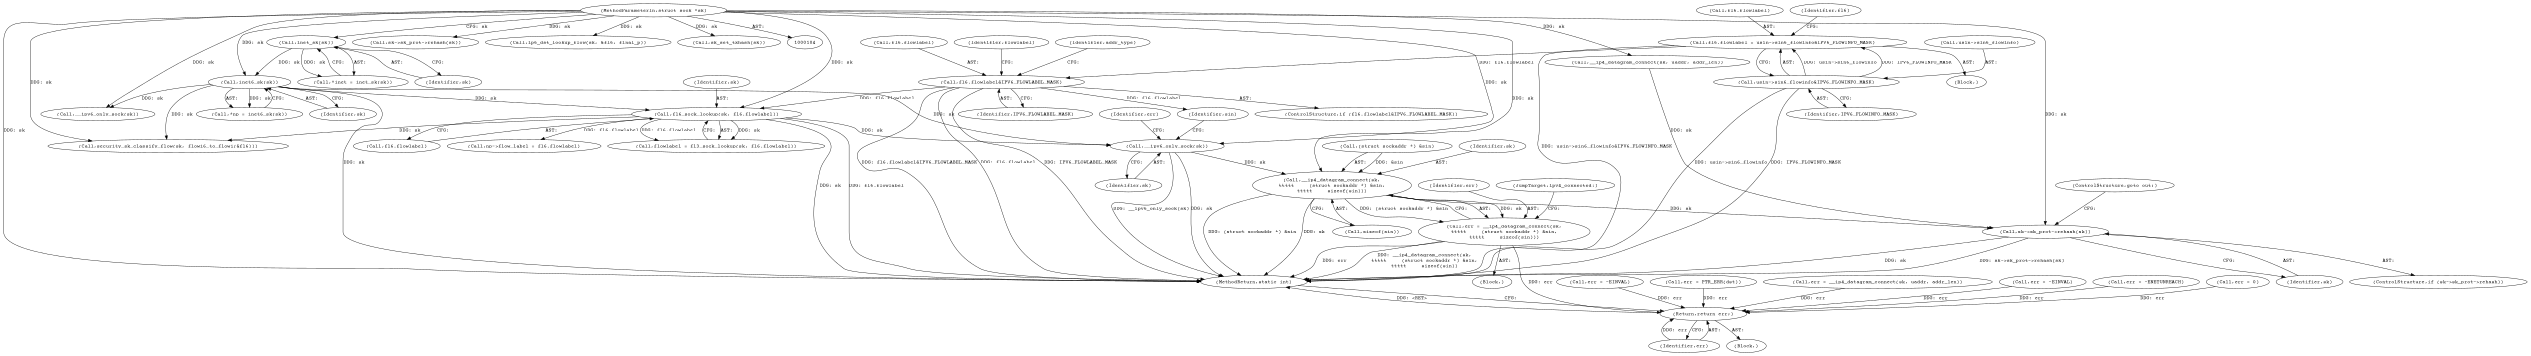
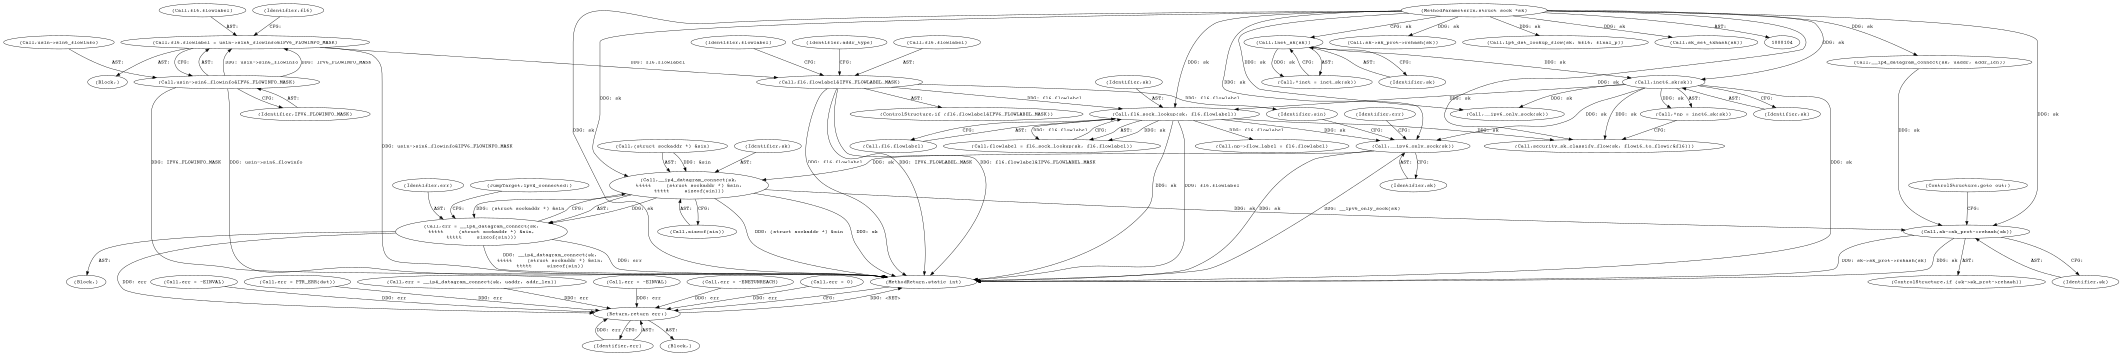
(272, 100) -> (1651, 129)
(1025, 114) -> none
(716, 146) -> (1052, 146)
